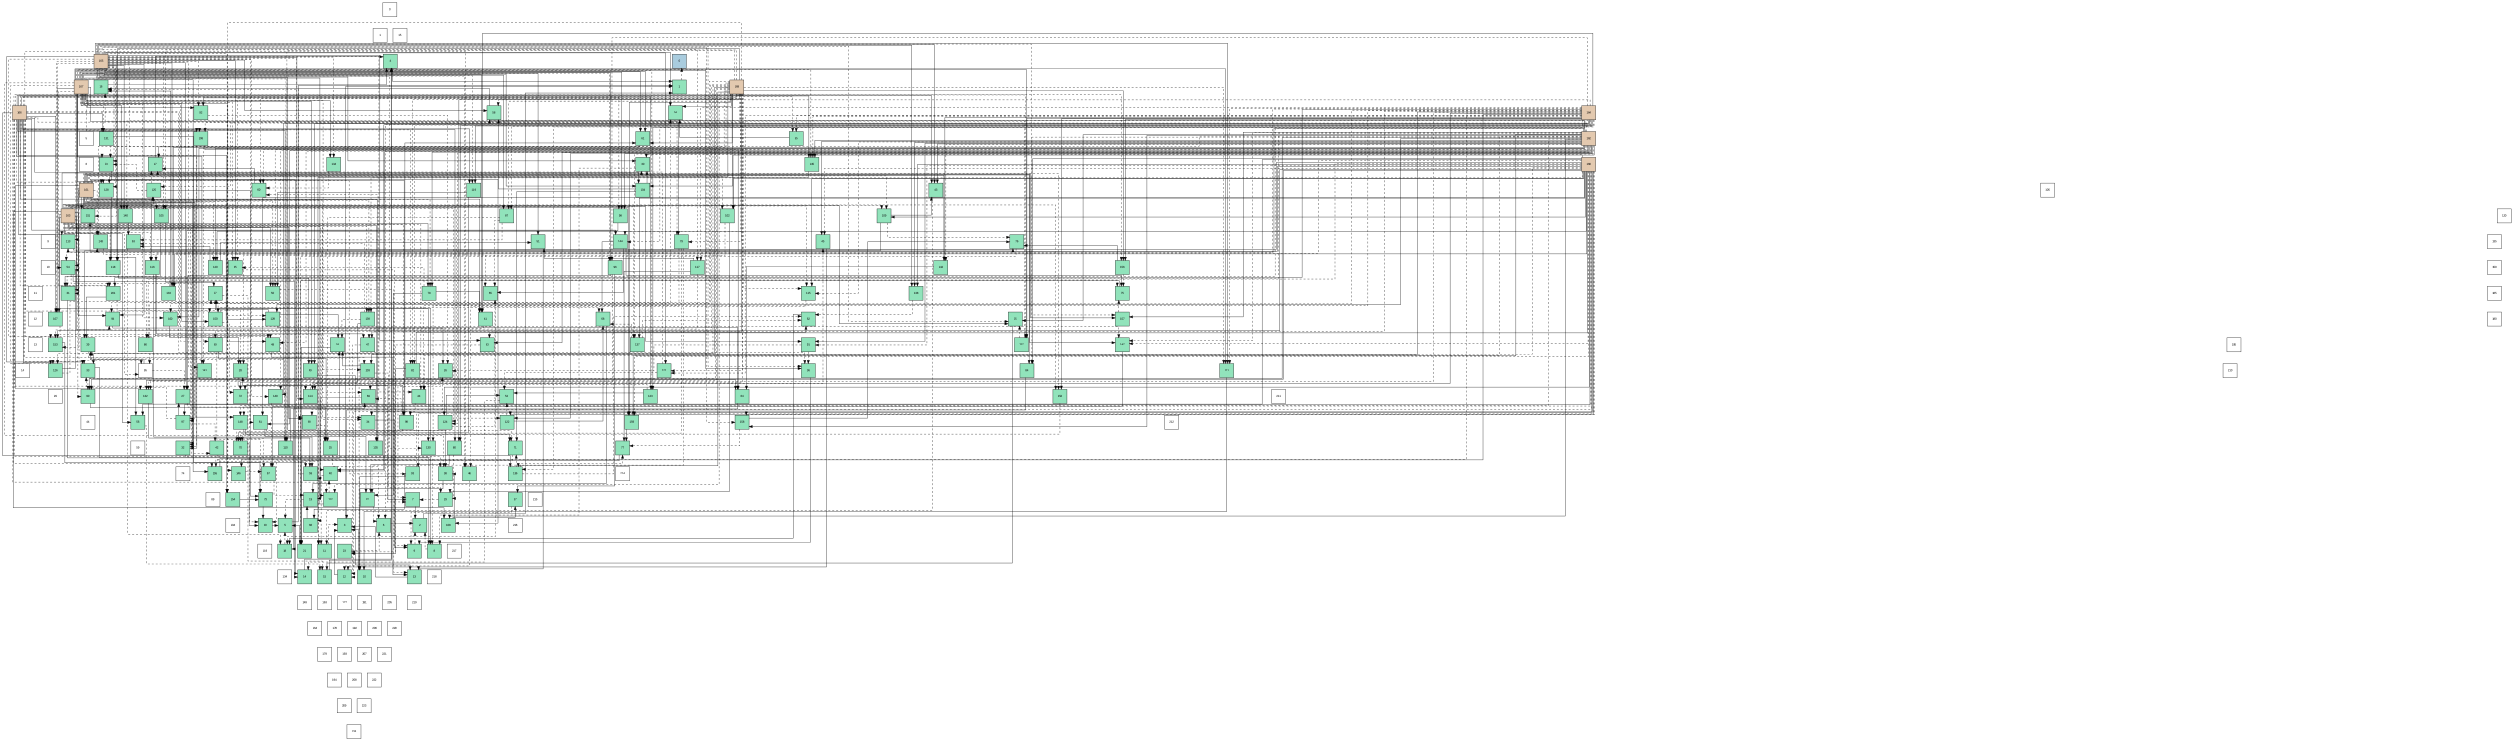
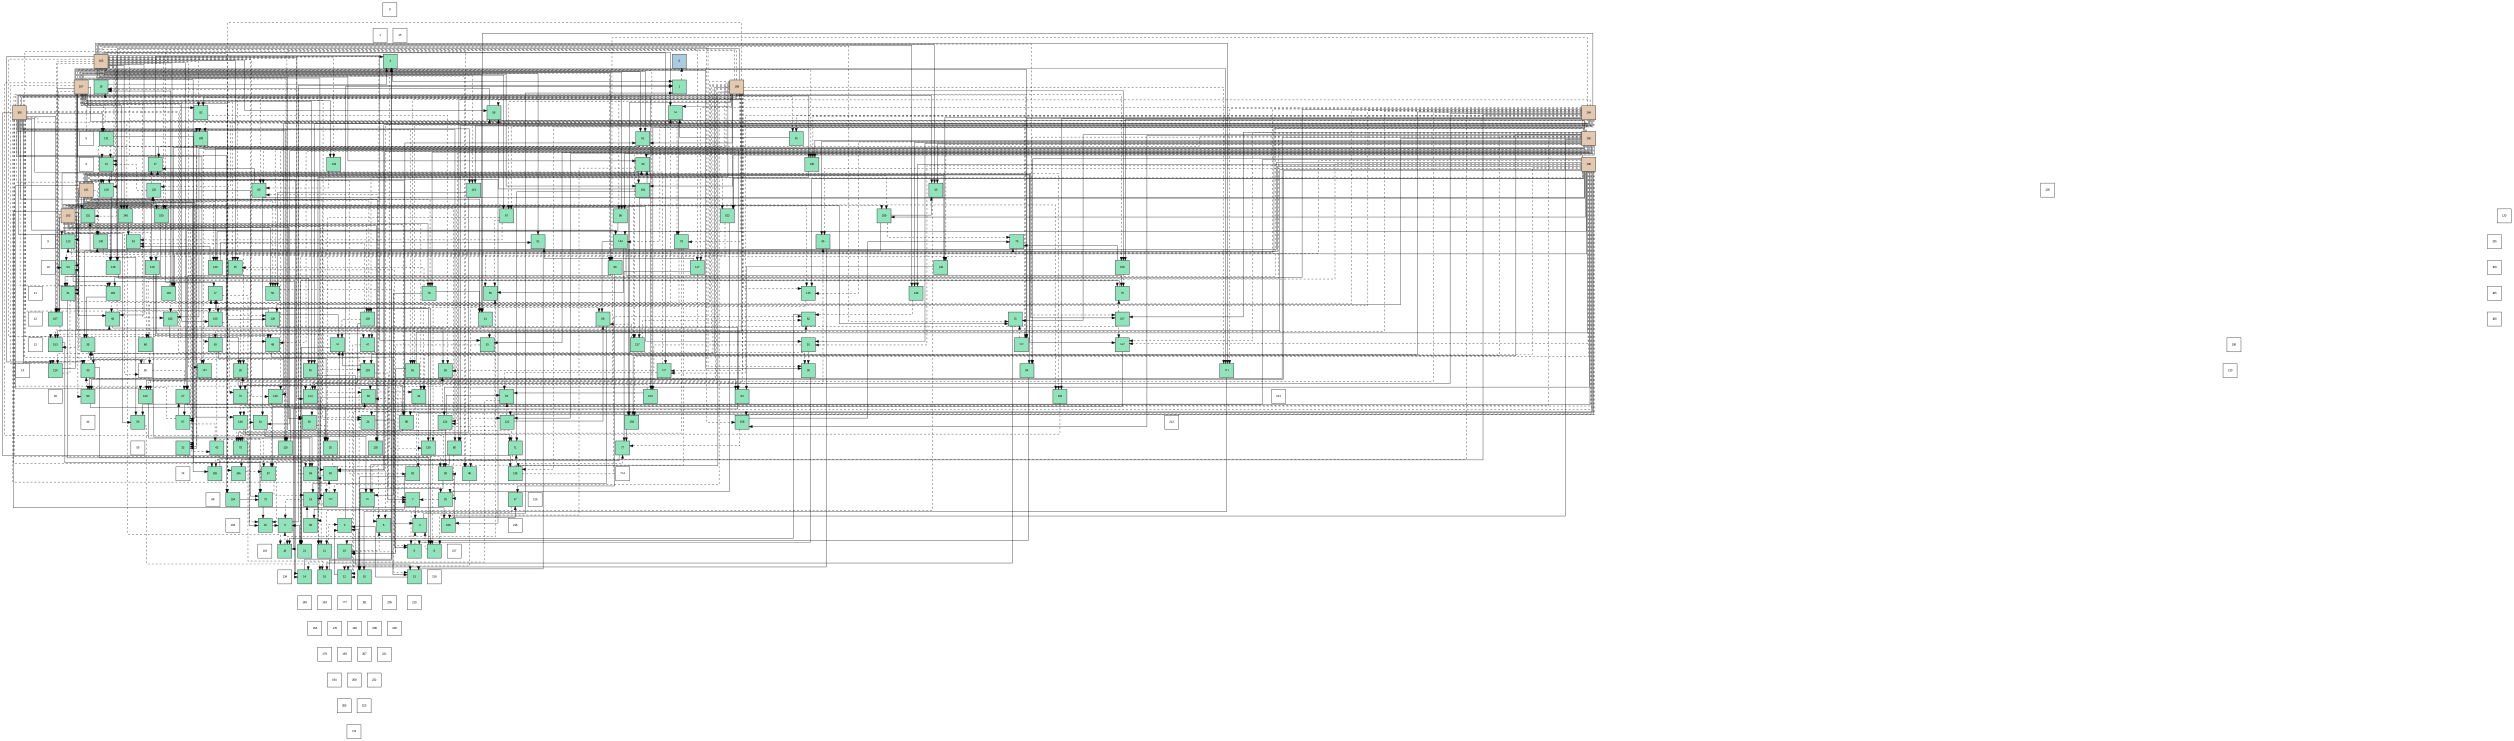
(192, 311) -> (192, 297)
(650, 410) -> (769, 540)
